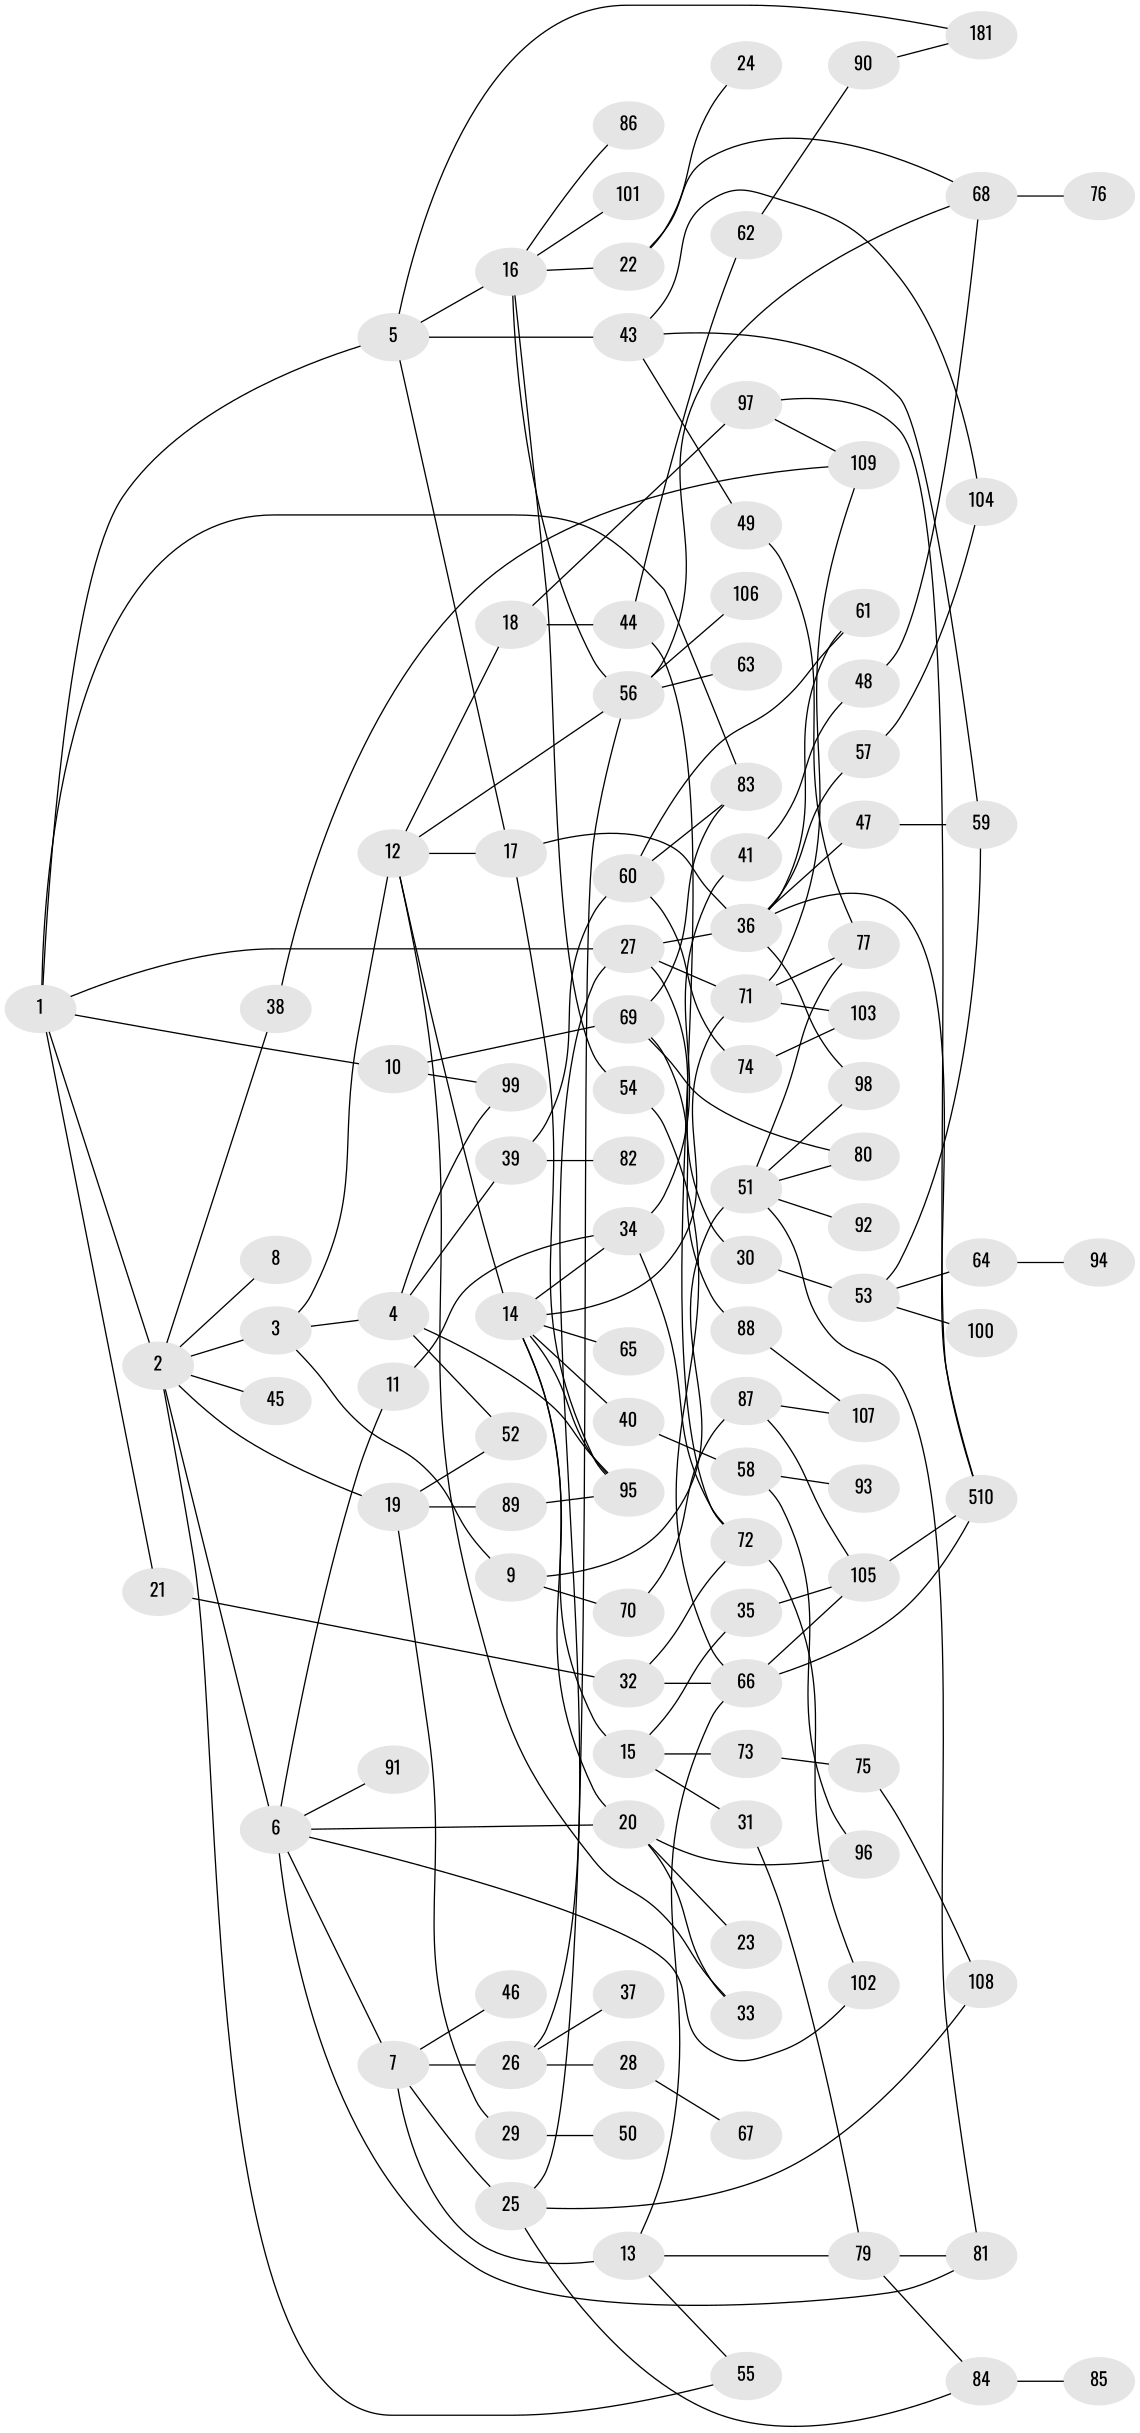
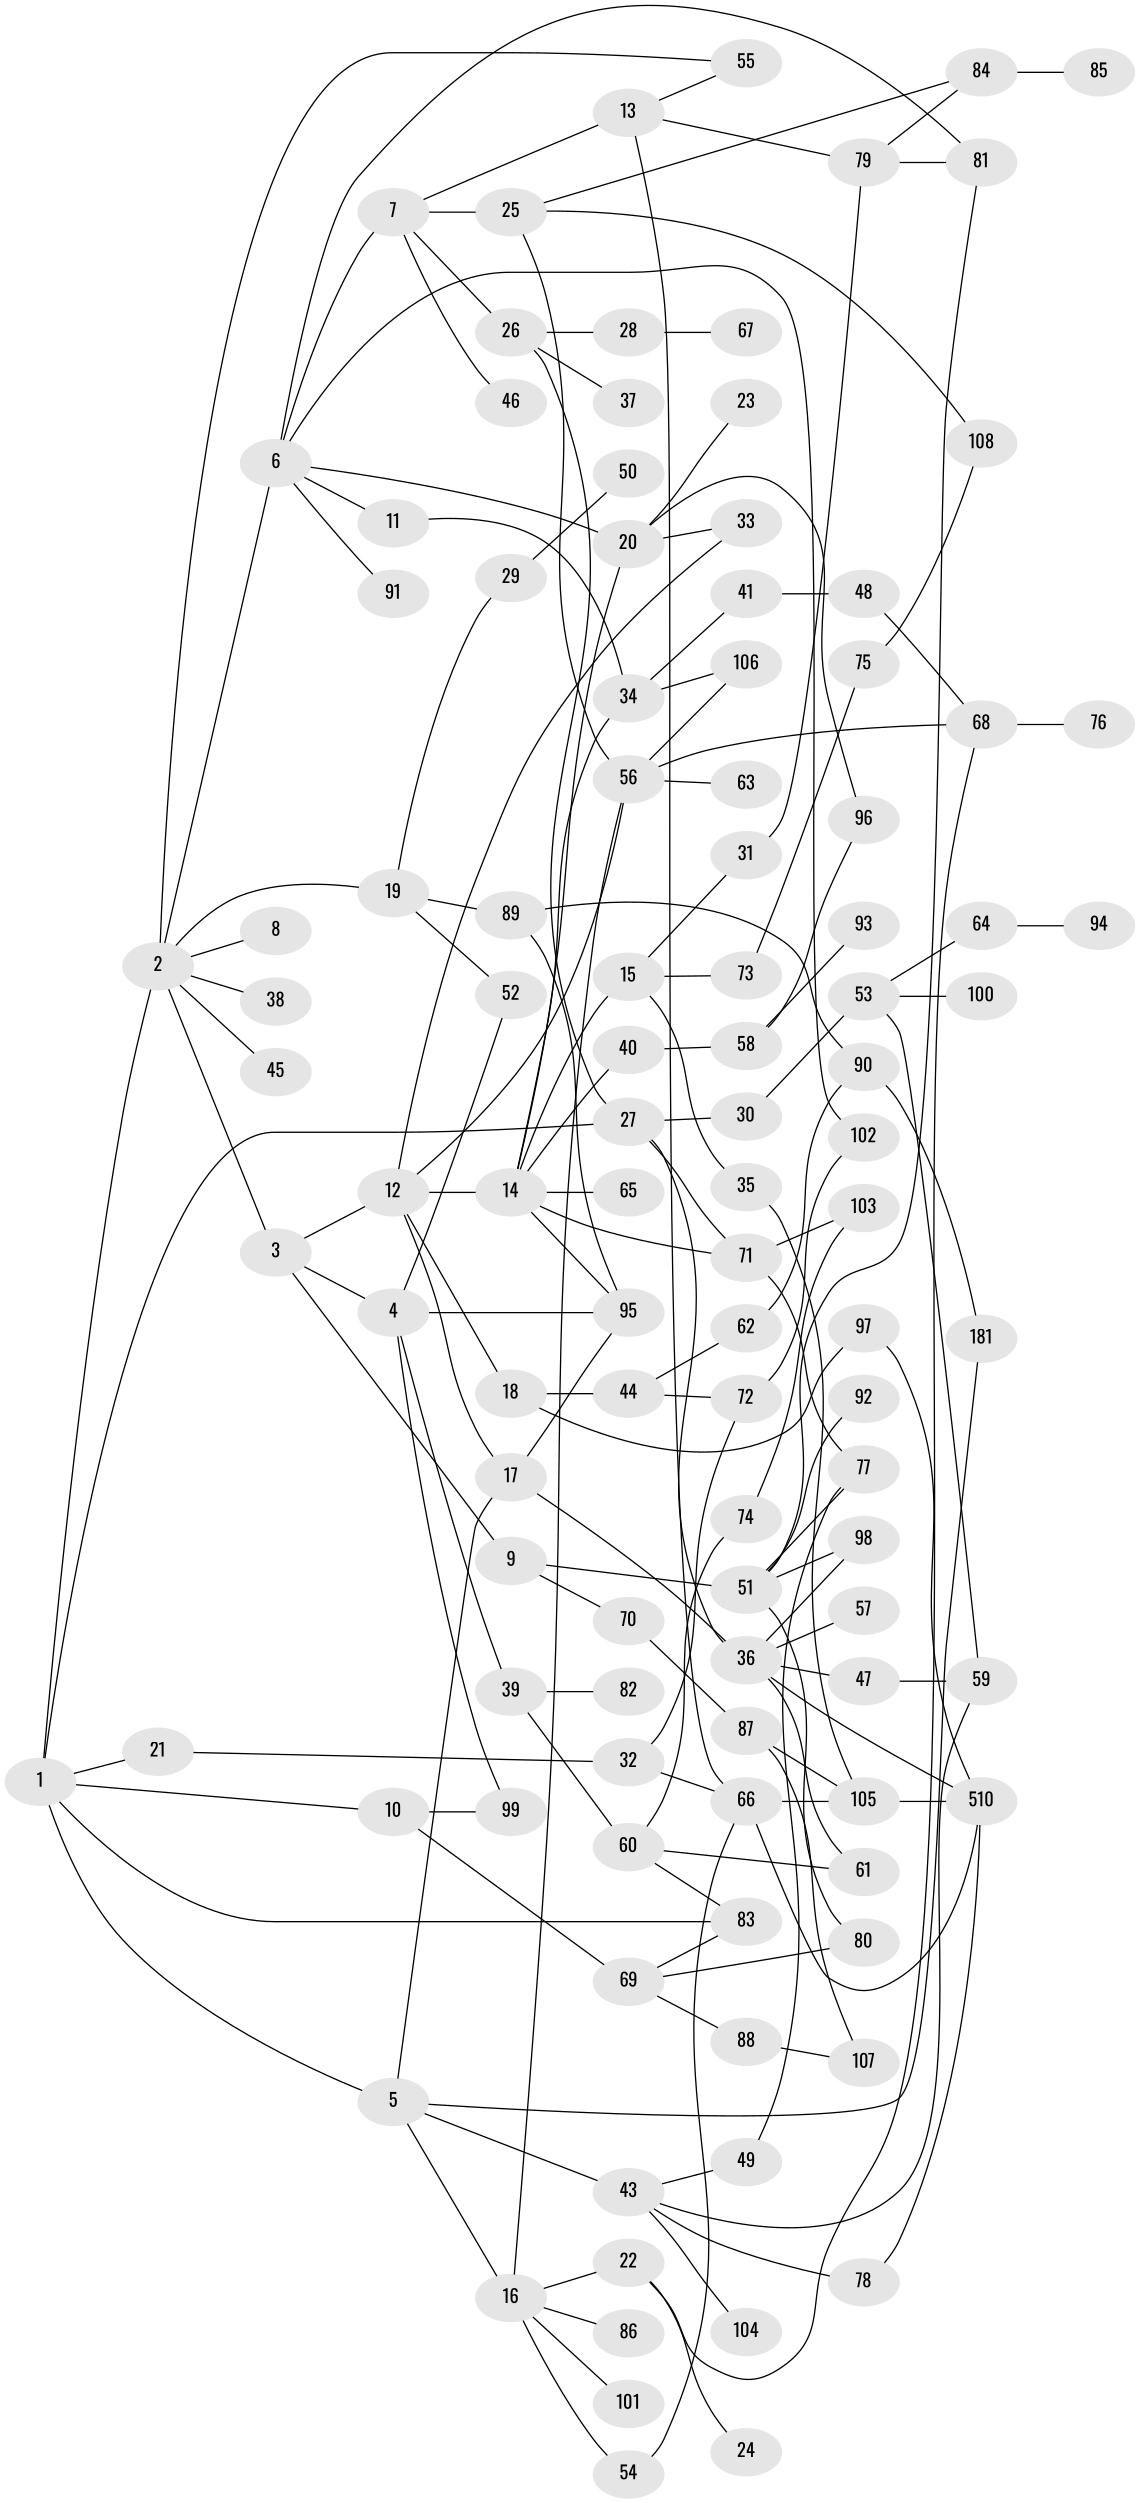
(864, 465) -> none
(927, 667) -> none
none -> (729, 916)
(678, 1383) -> (687, 681)
none -> (864, 2282)
